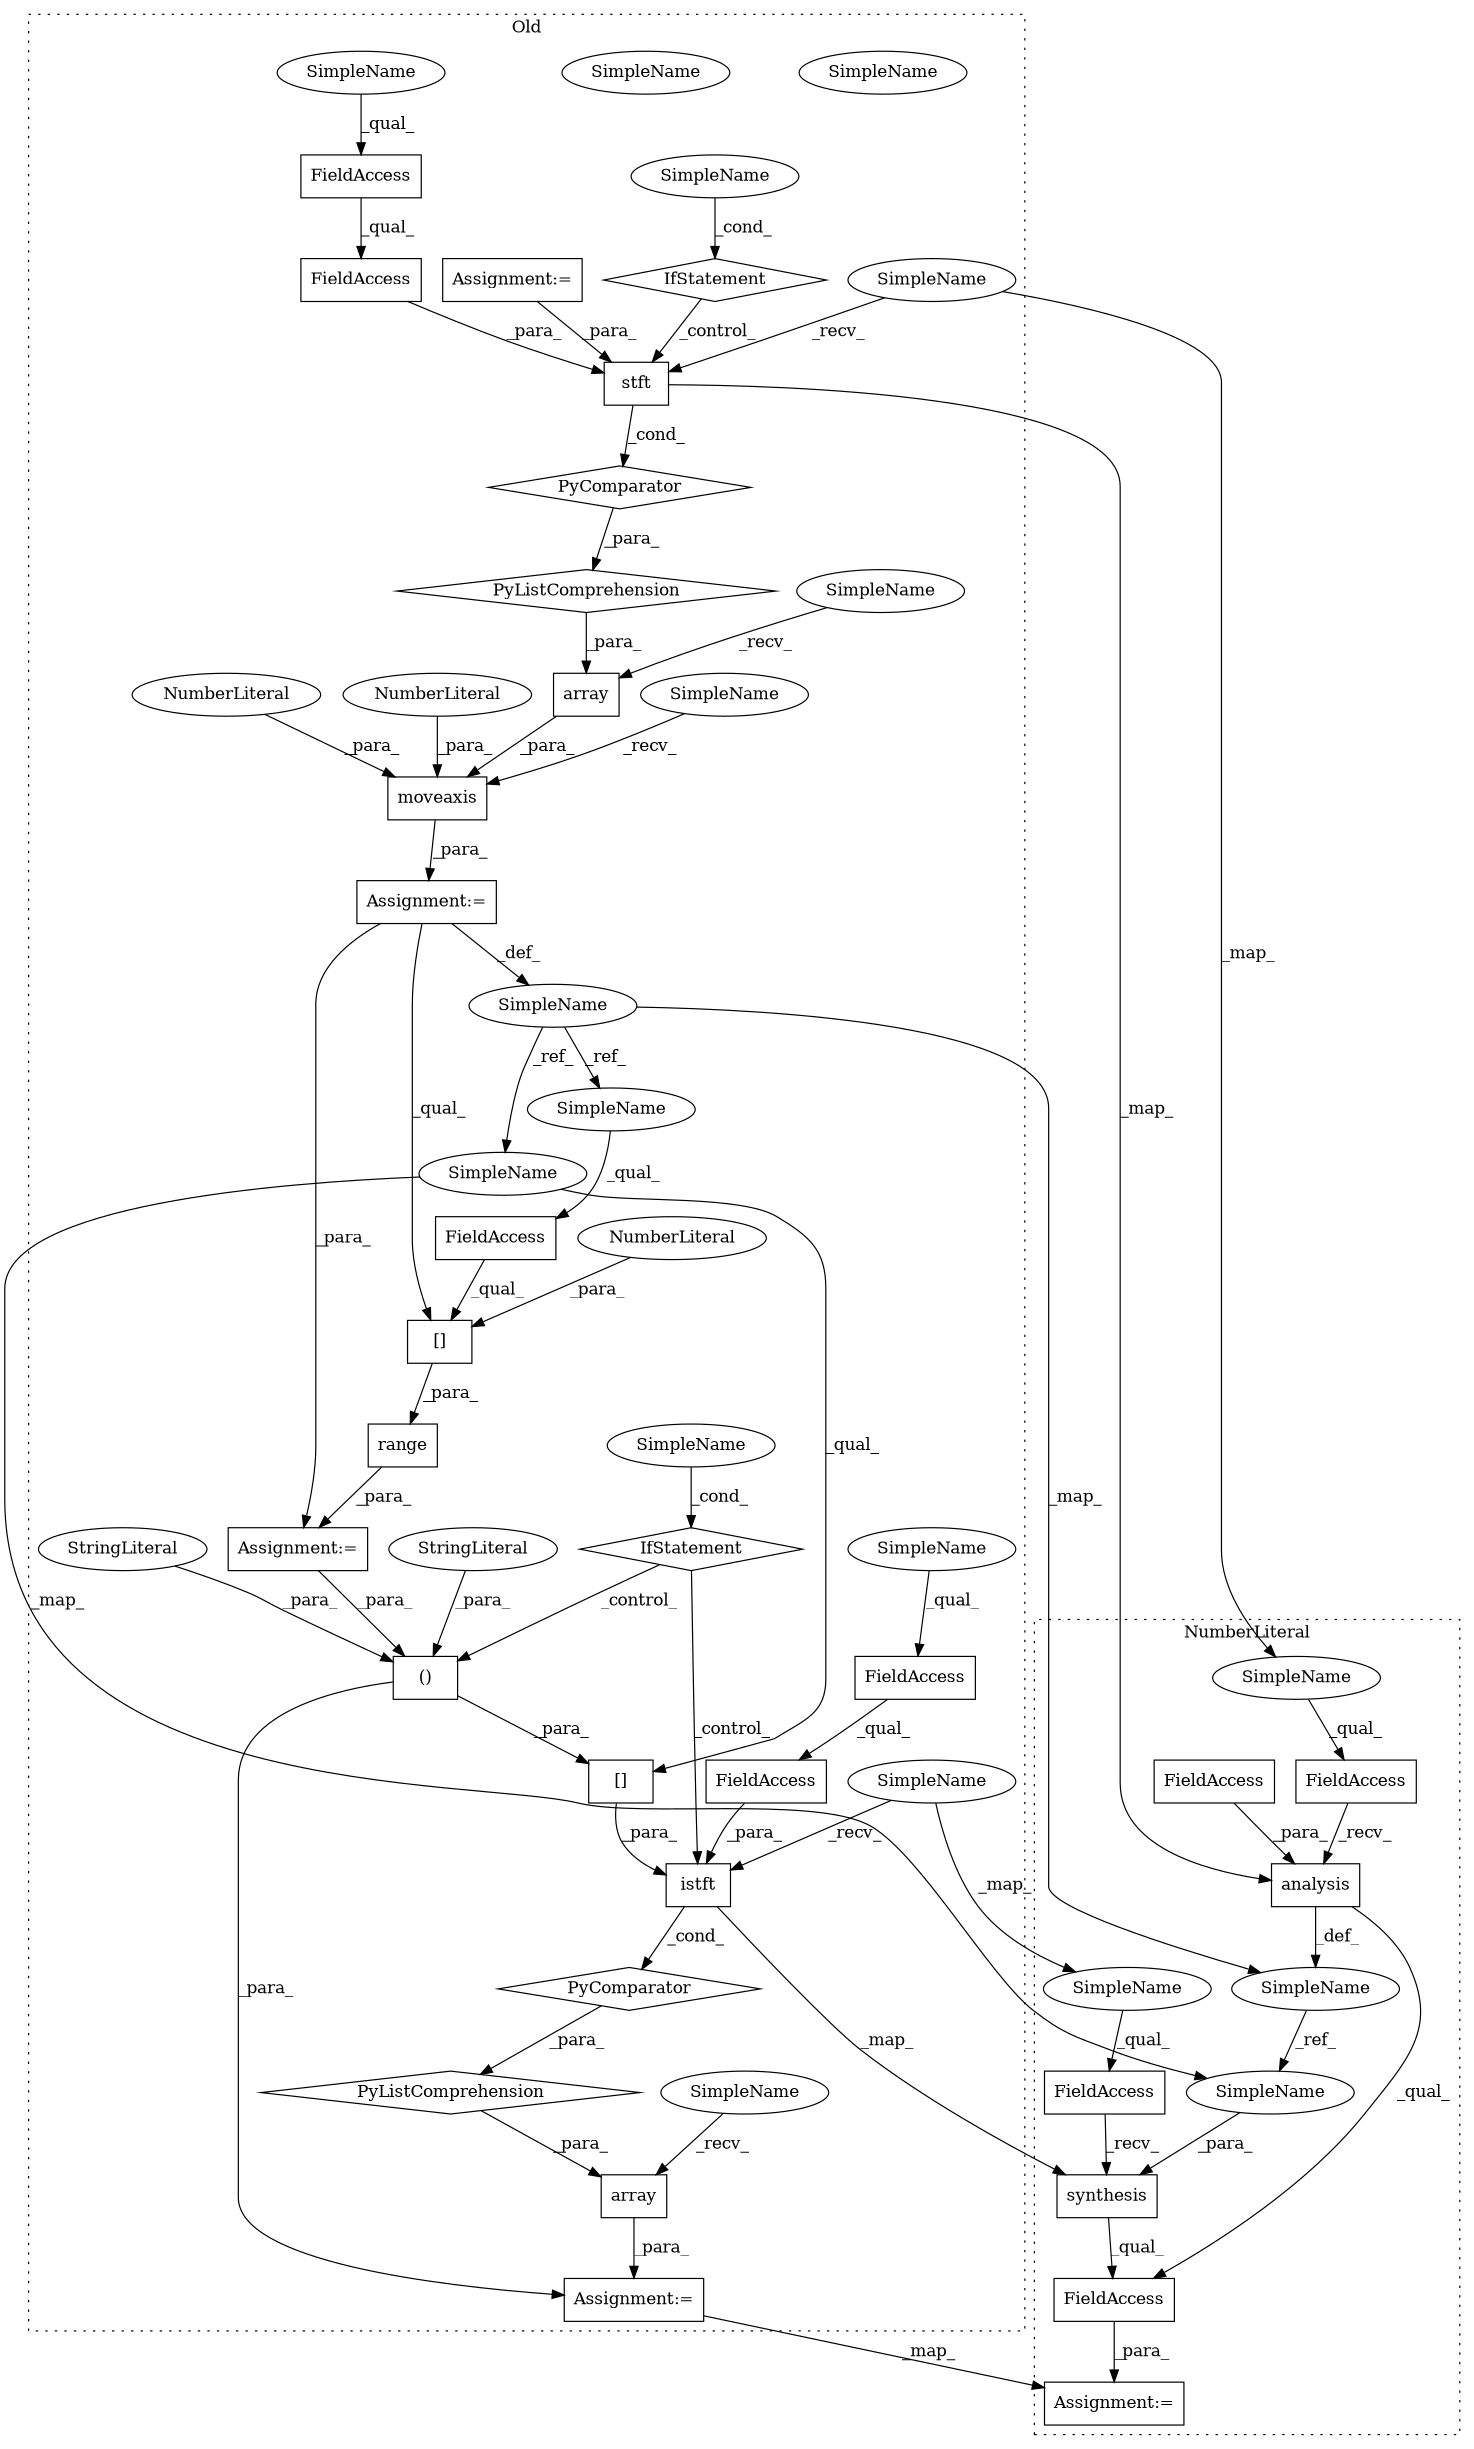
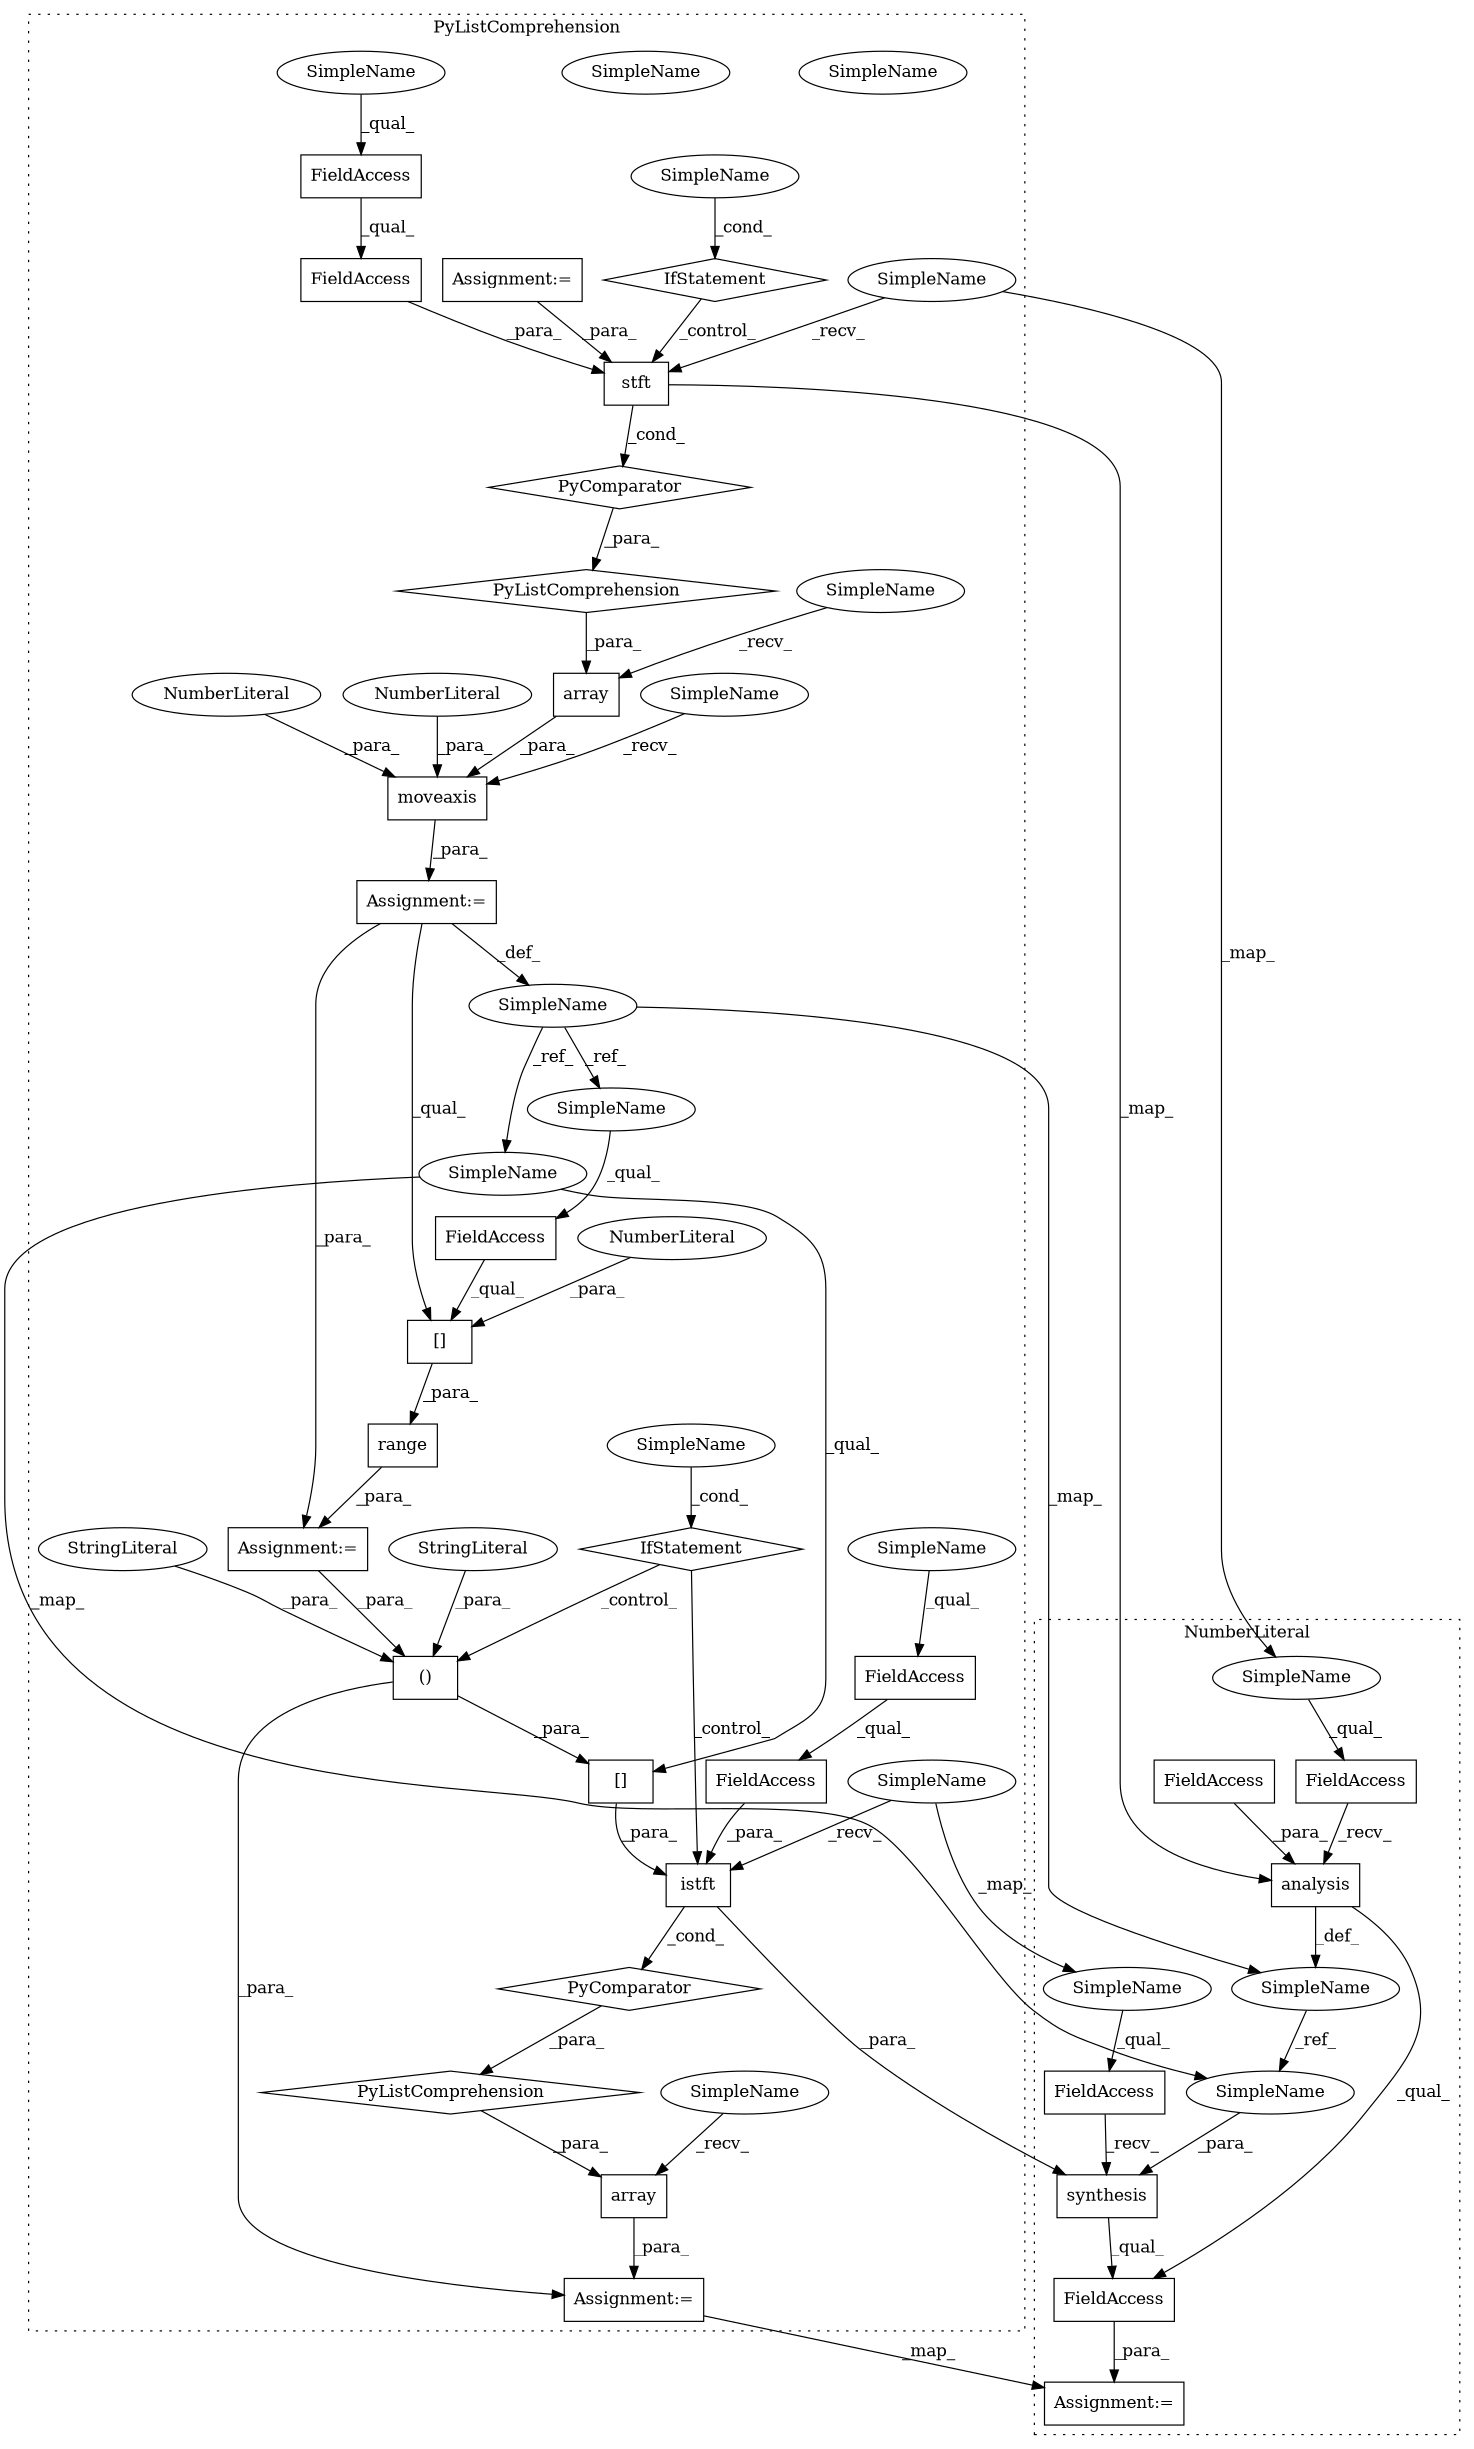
(527, 28) -> (527, 28)
(887, 2041) -> (888, 2041)
